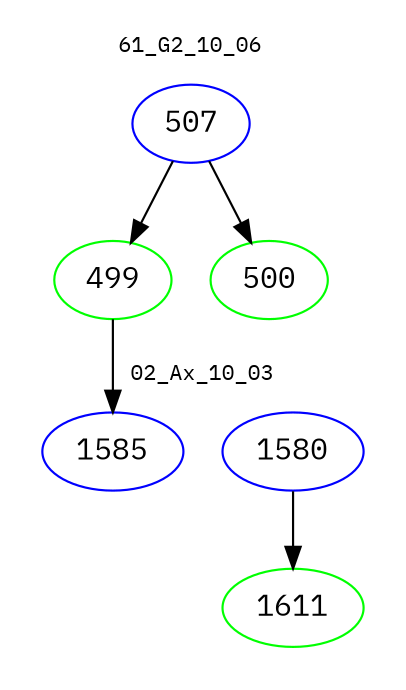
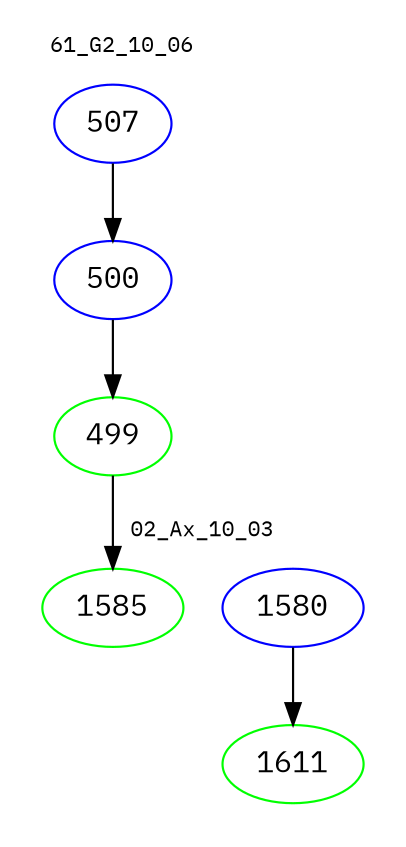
(157, 192) -> (113, 348)
(269, 280) -> (113, 280)
(113, 452) -> (113, 608)
